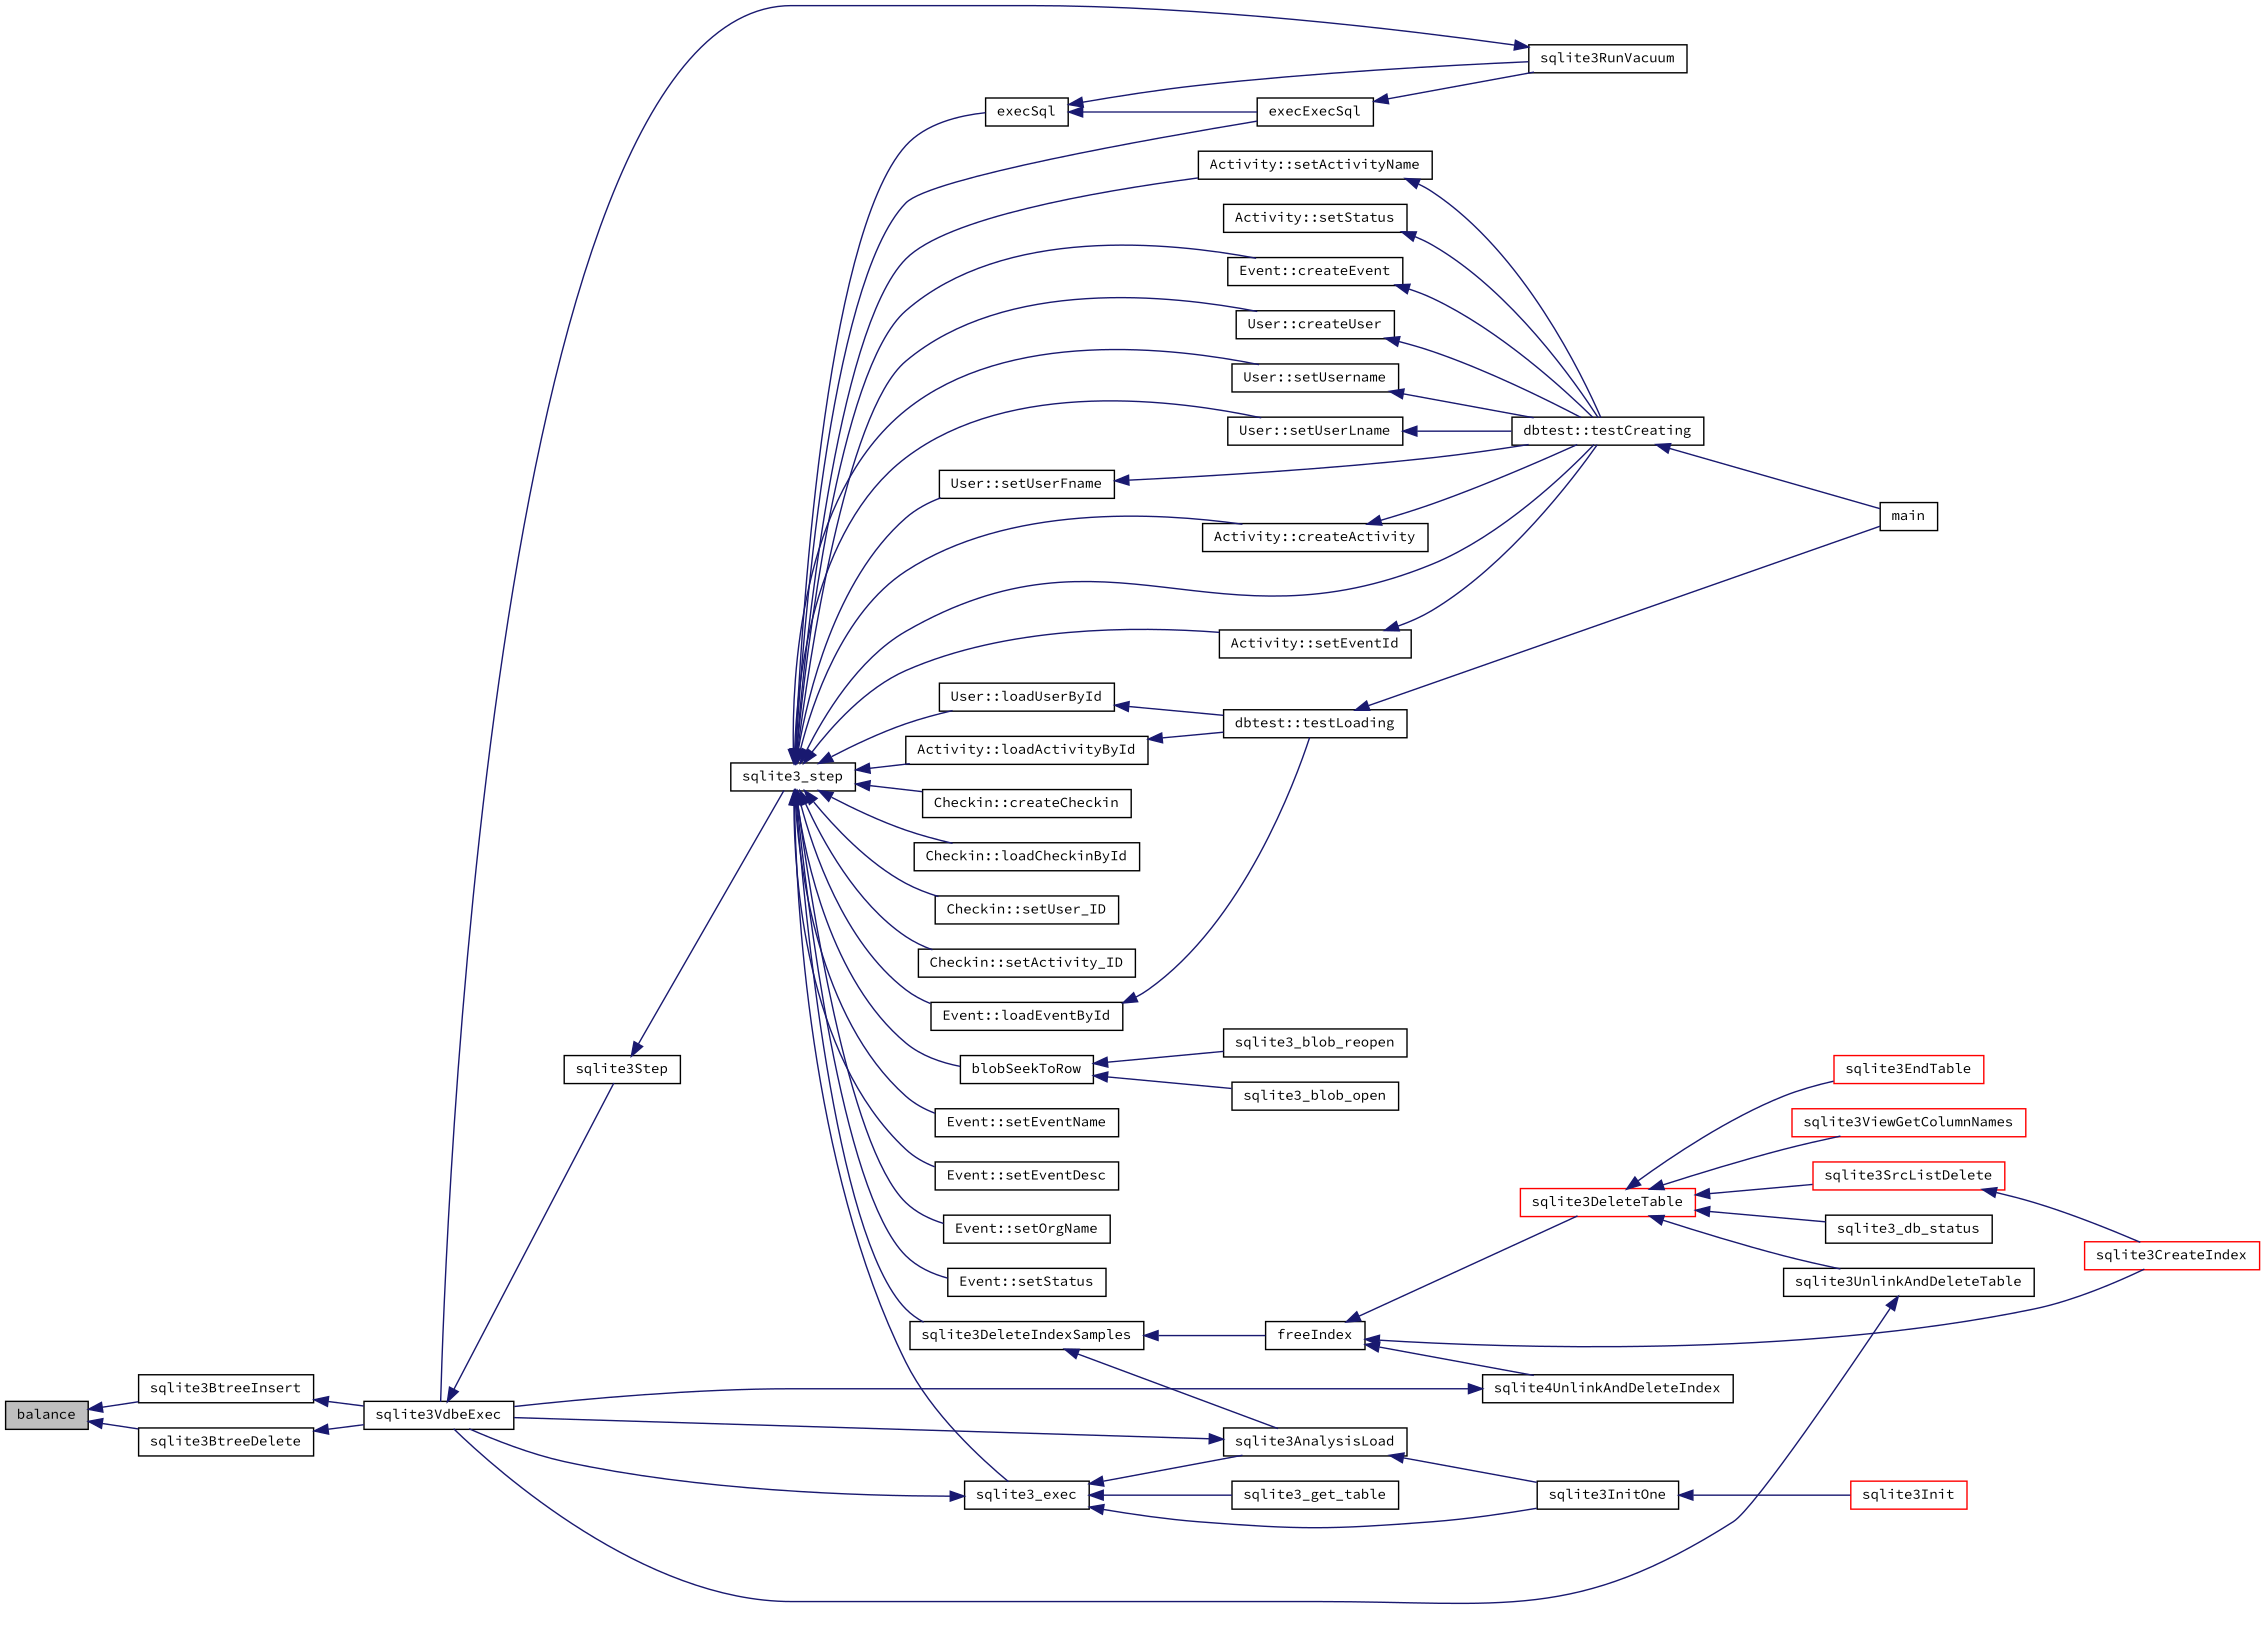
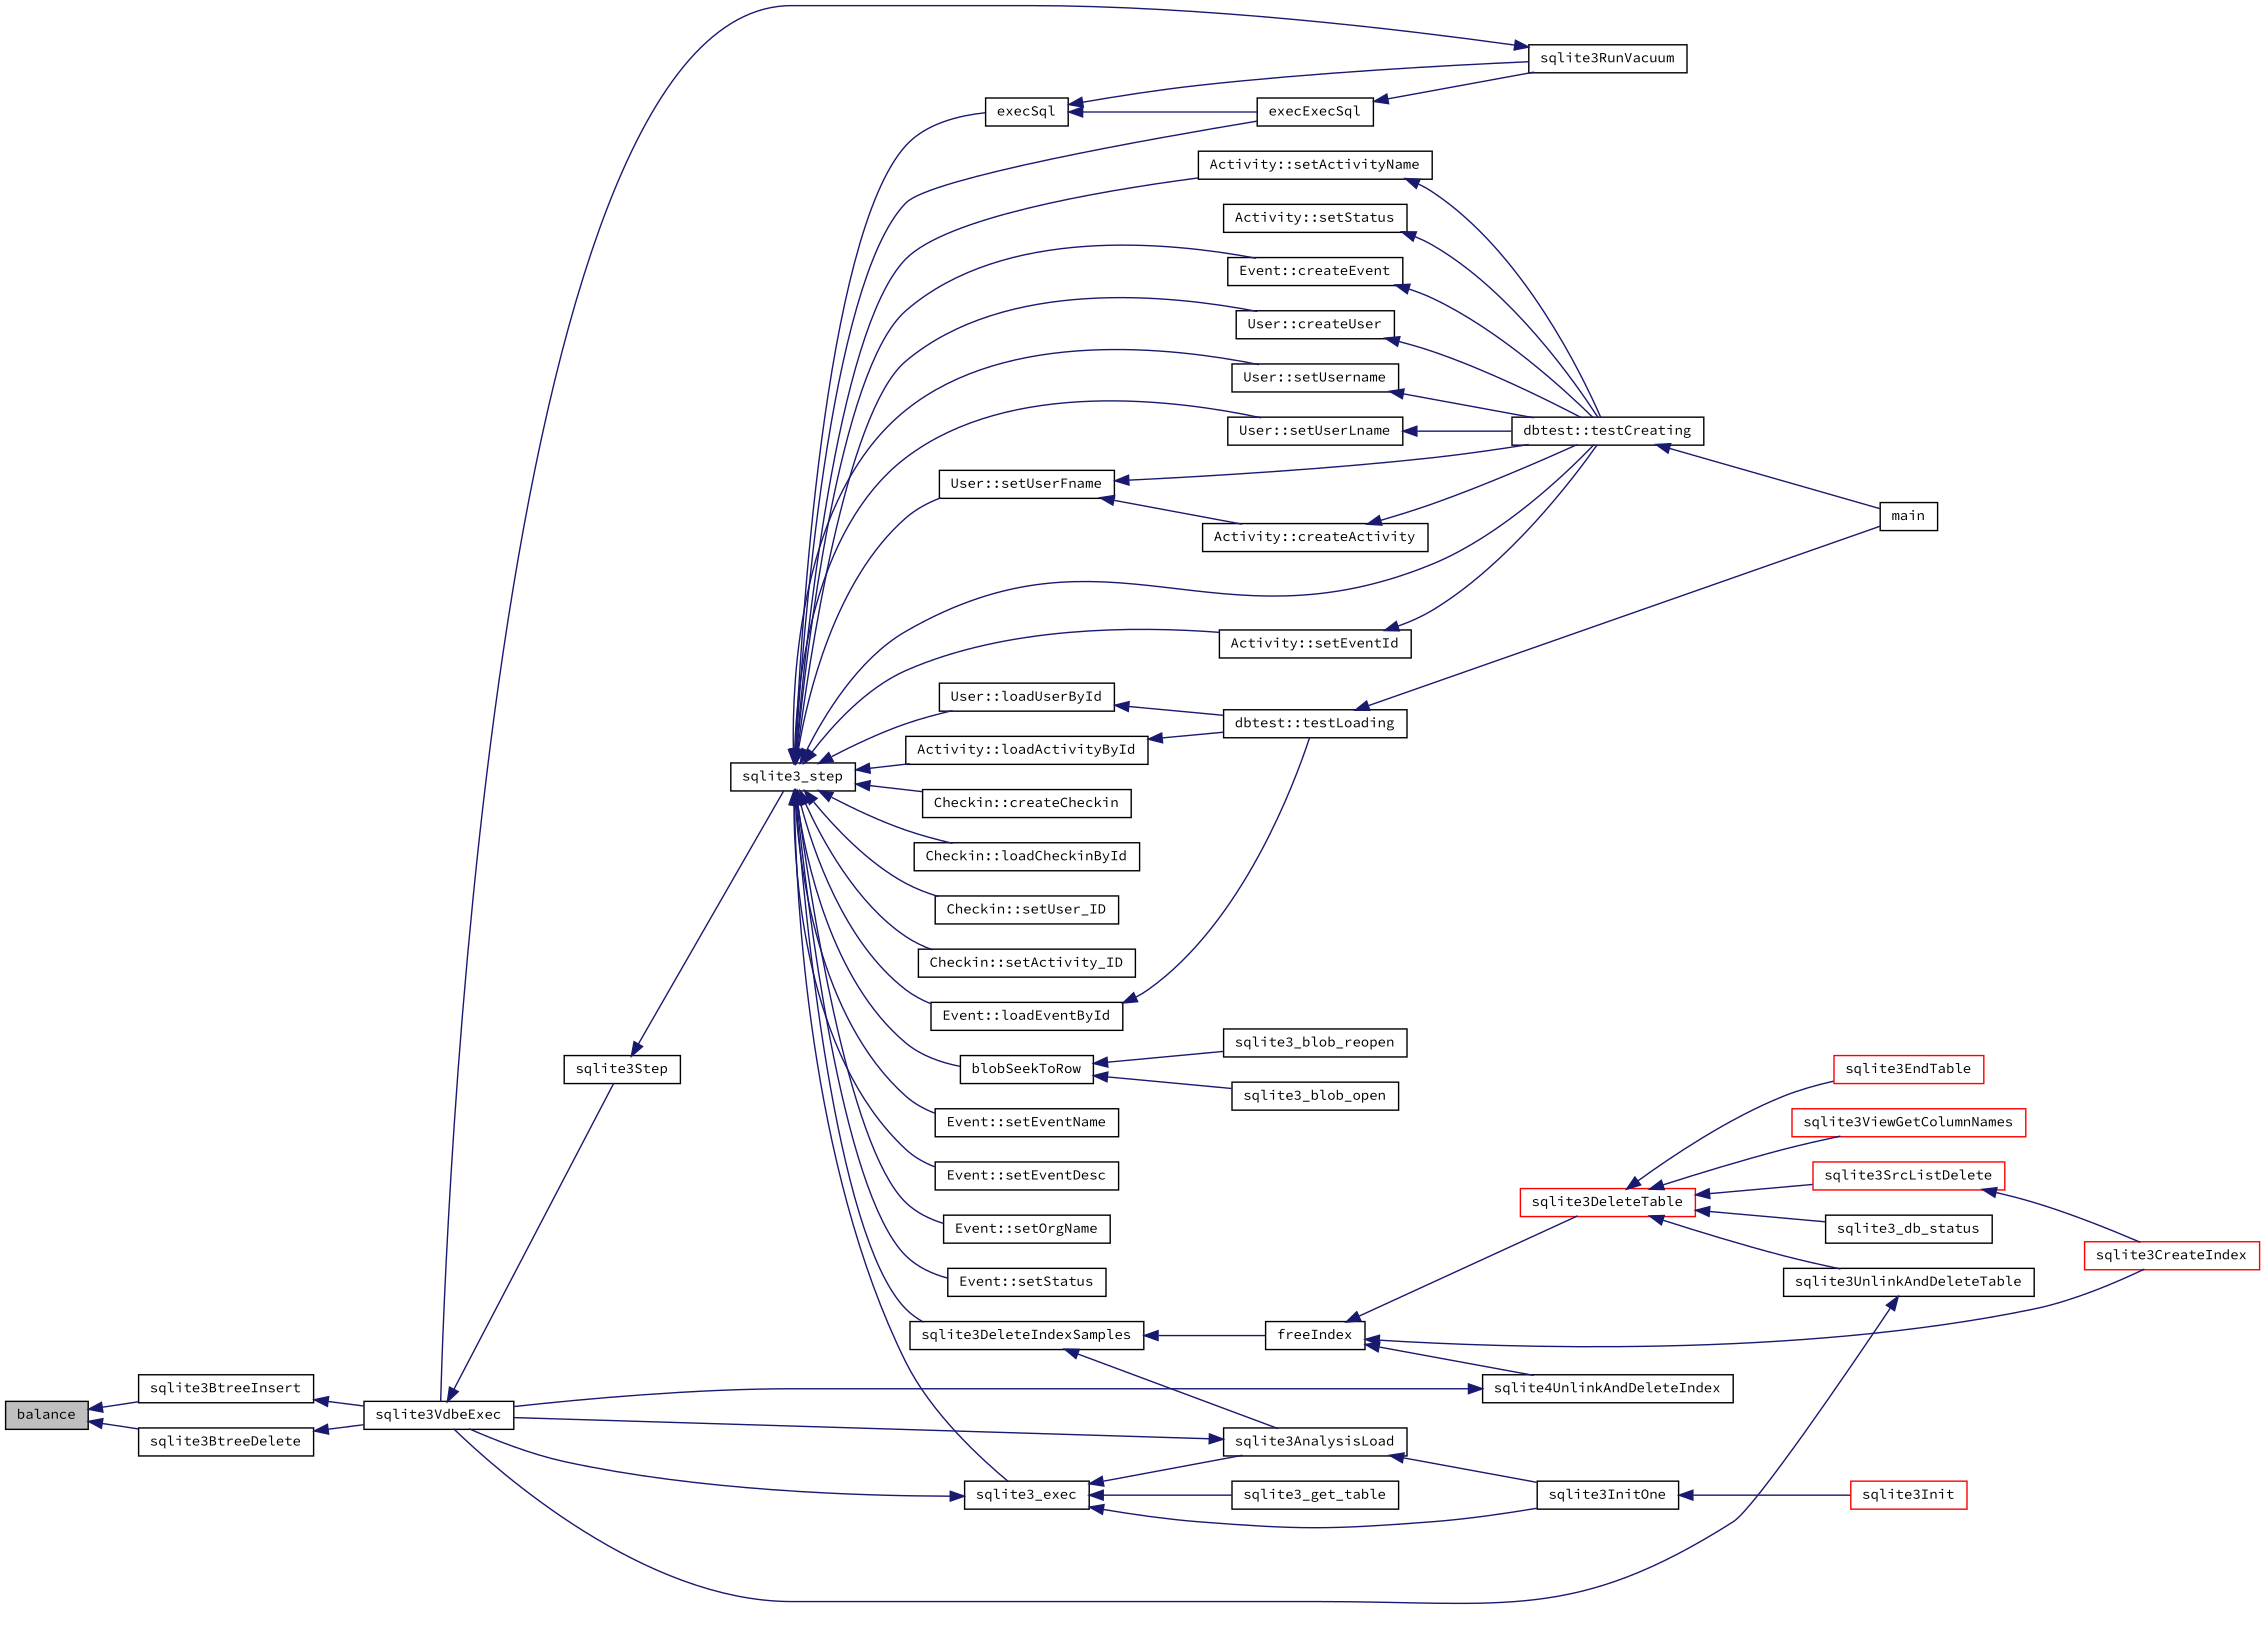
(967, 542) -> (1178, 512)
